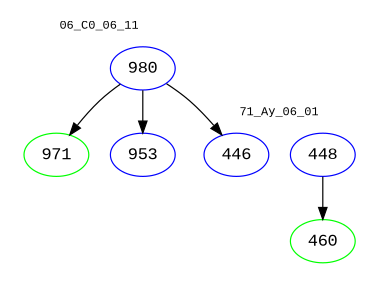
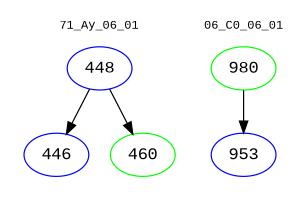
(100, 26) -> (244, 26)
(143, 68) -> (244, 68)
(202, 113) -> (81, 106)
(56, 155) -> none
